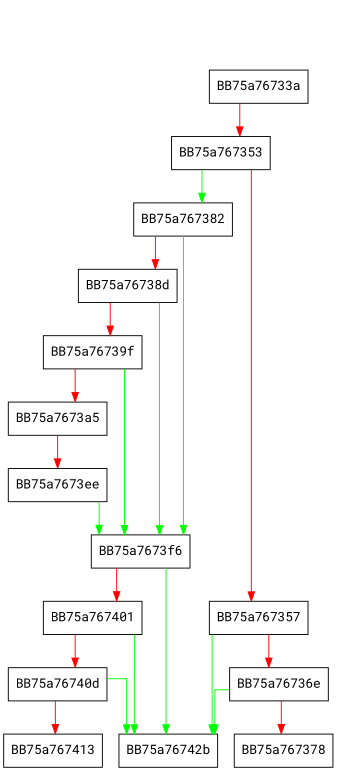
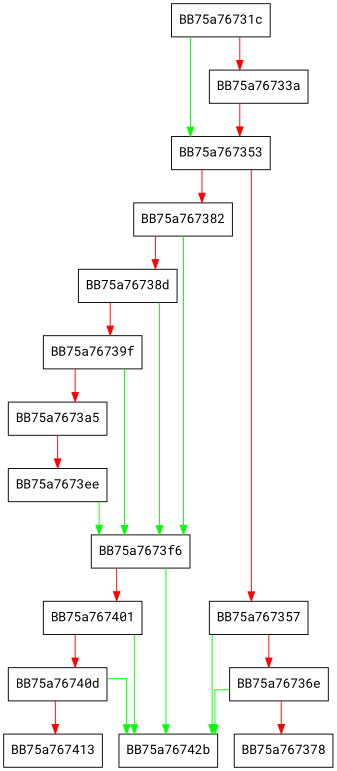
none -> (221, 20)
(202, 182) -> (202, 182)
